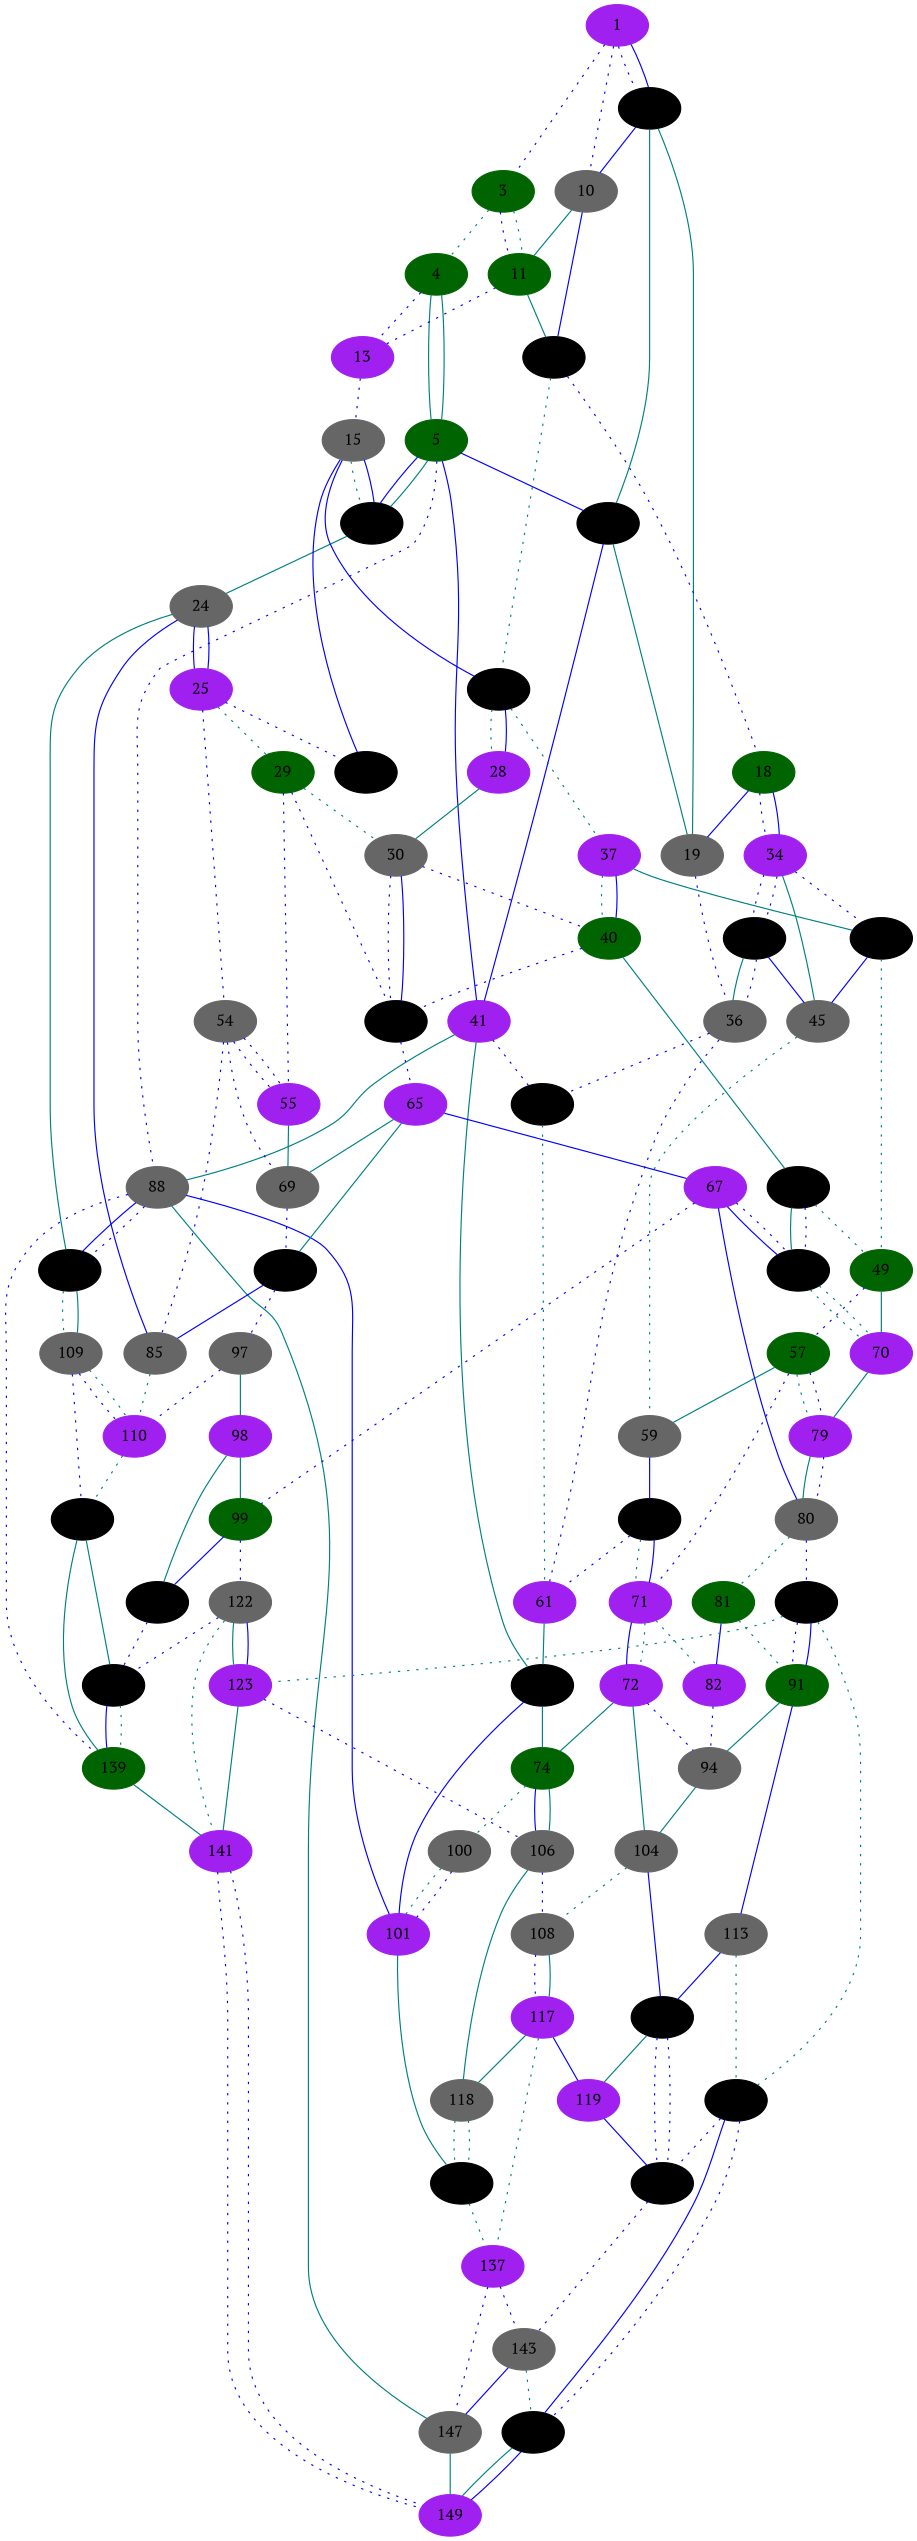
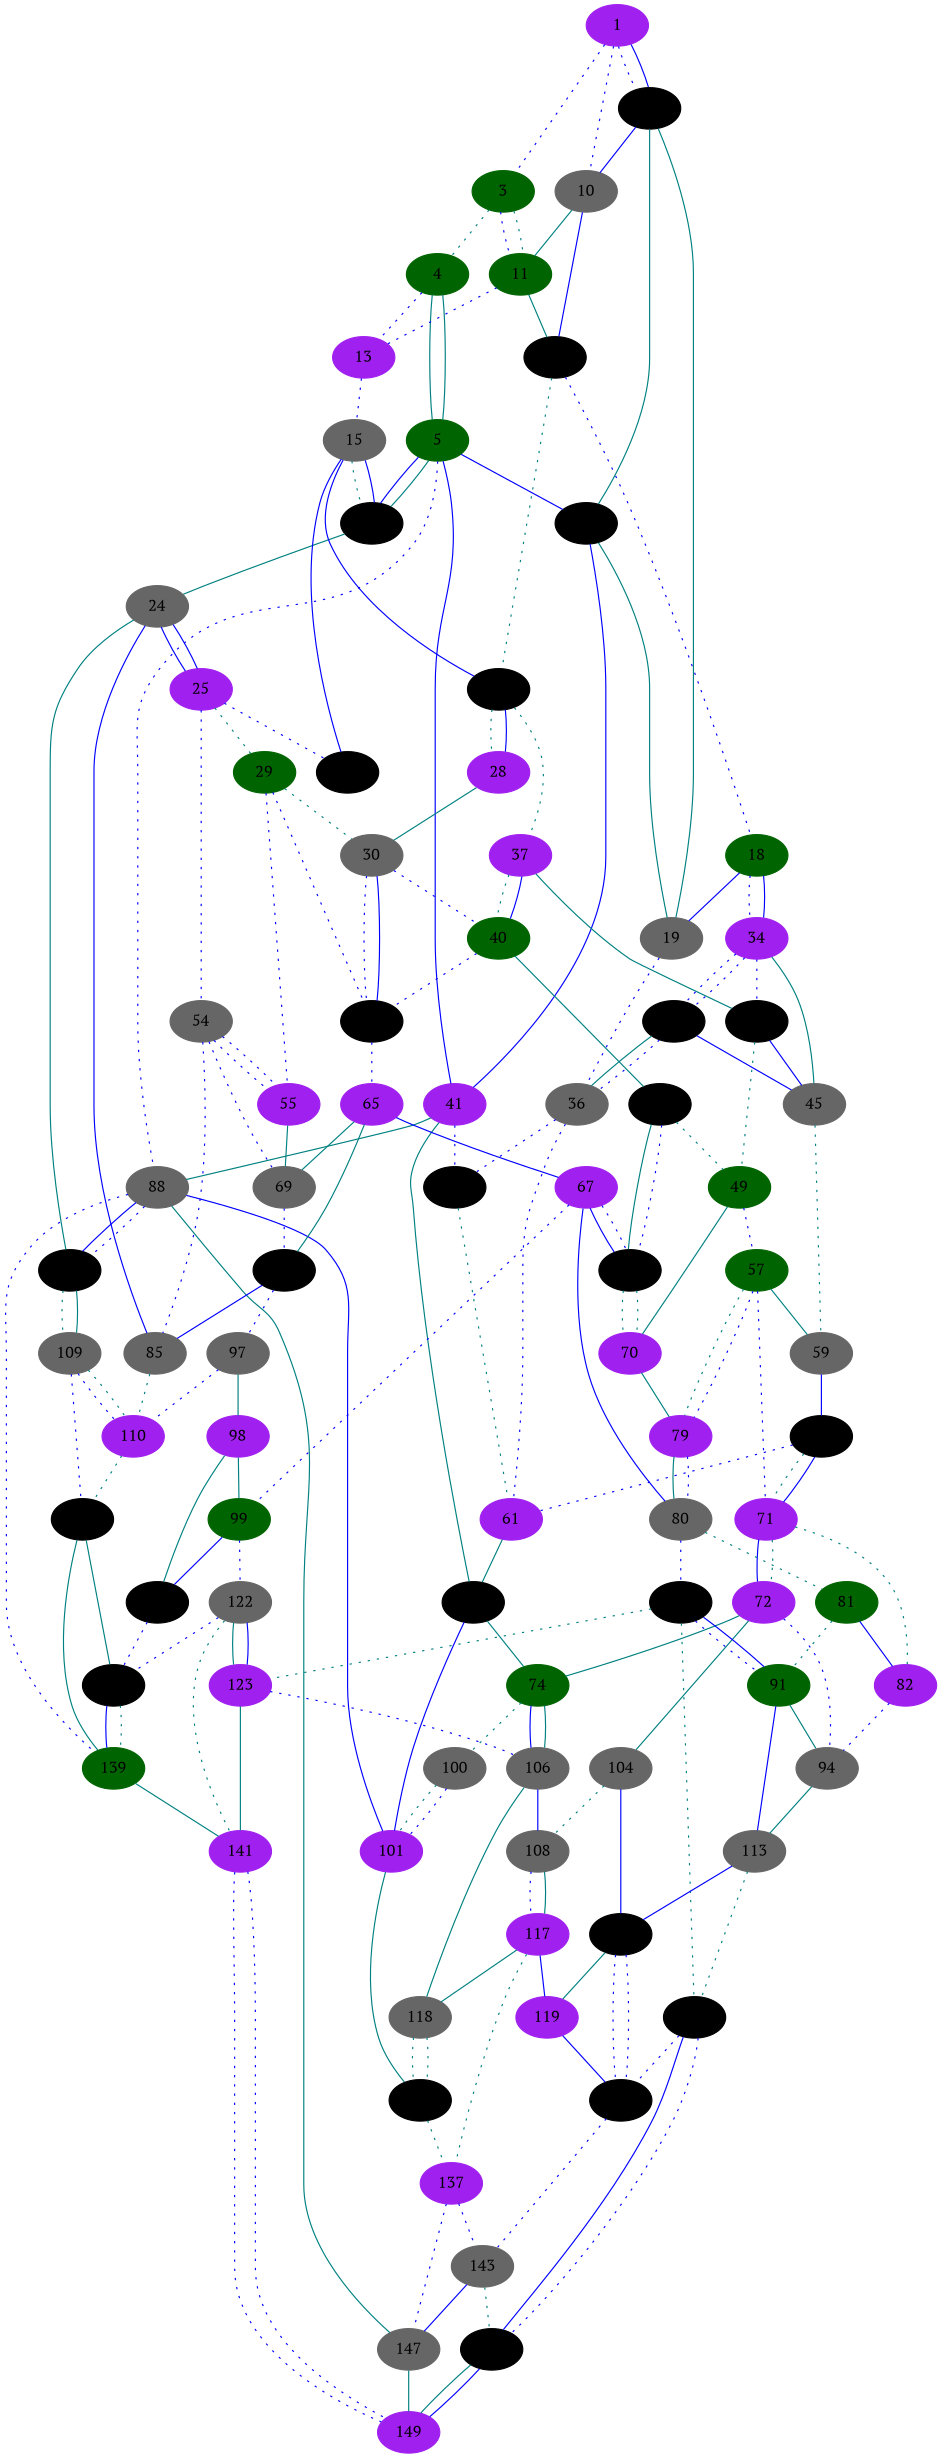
(678, 1810) -> (791, 1810)
(542, 1893) -> (538, 1810)
